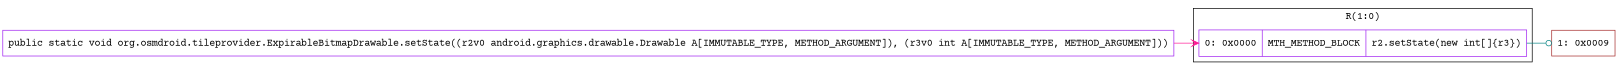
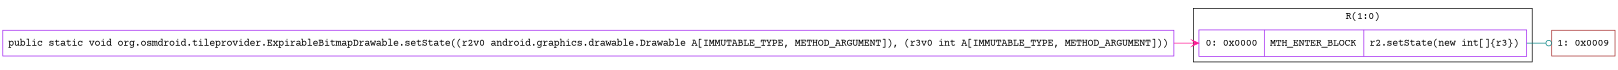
(1314, 43) -> (1313, 43)
